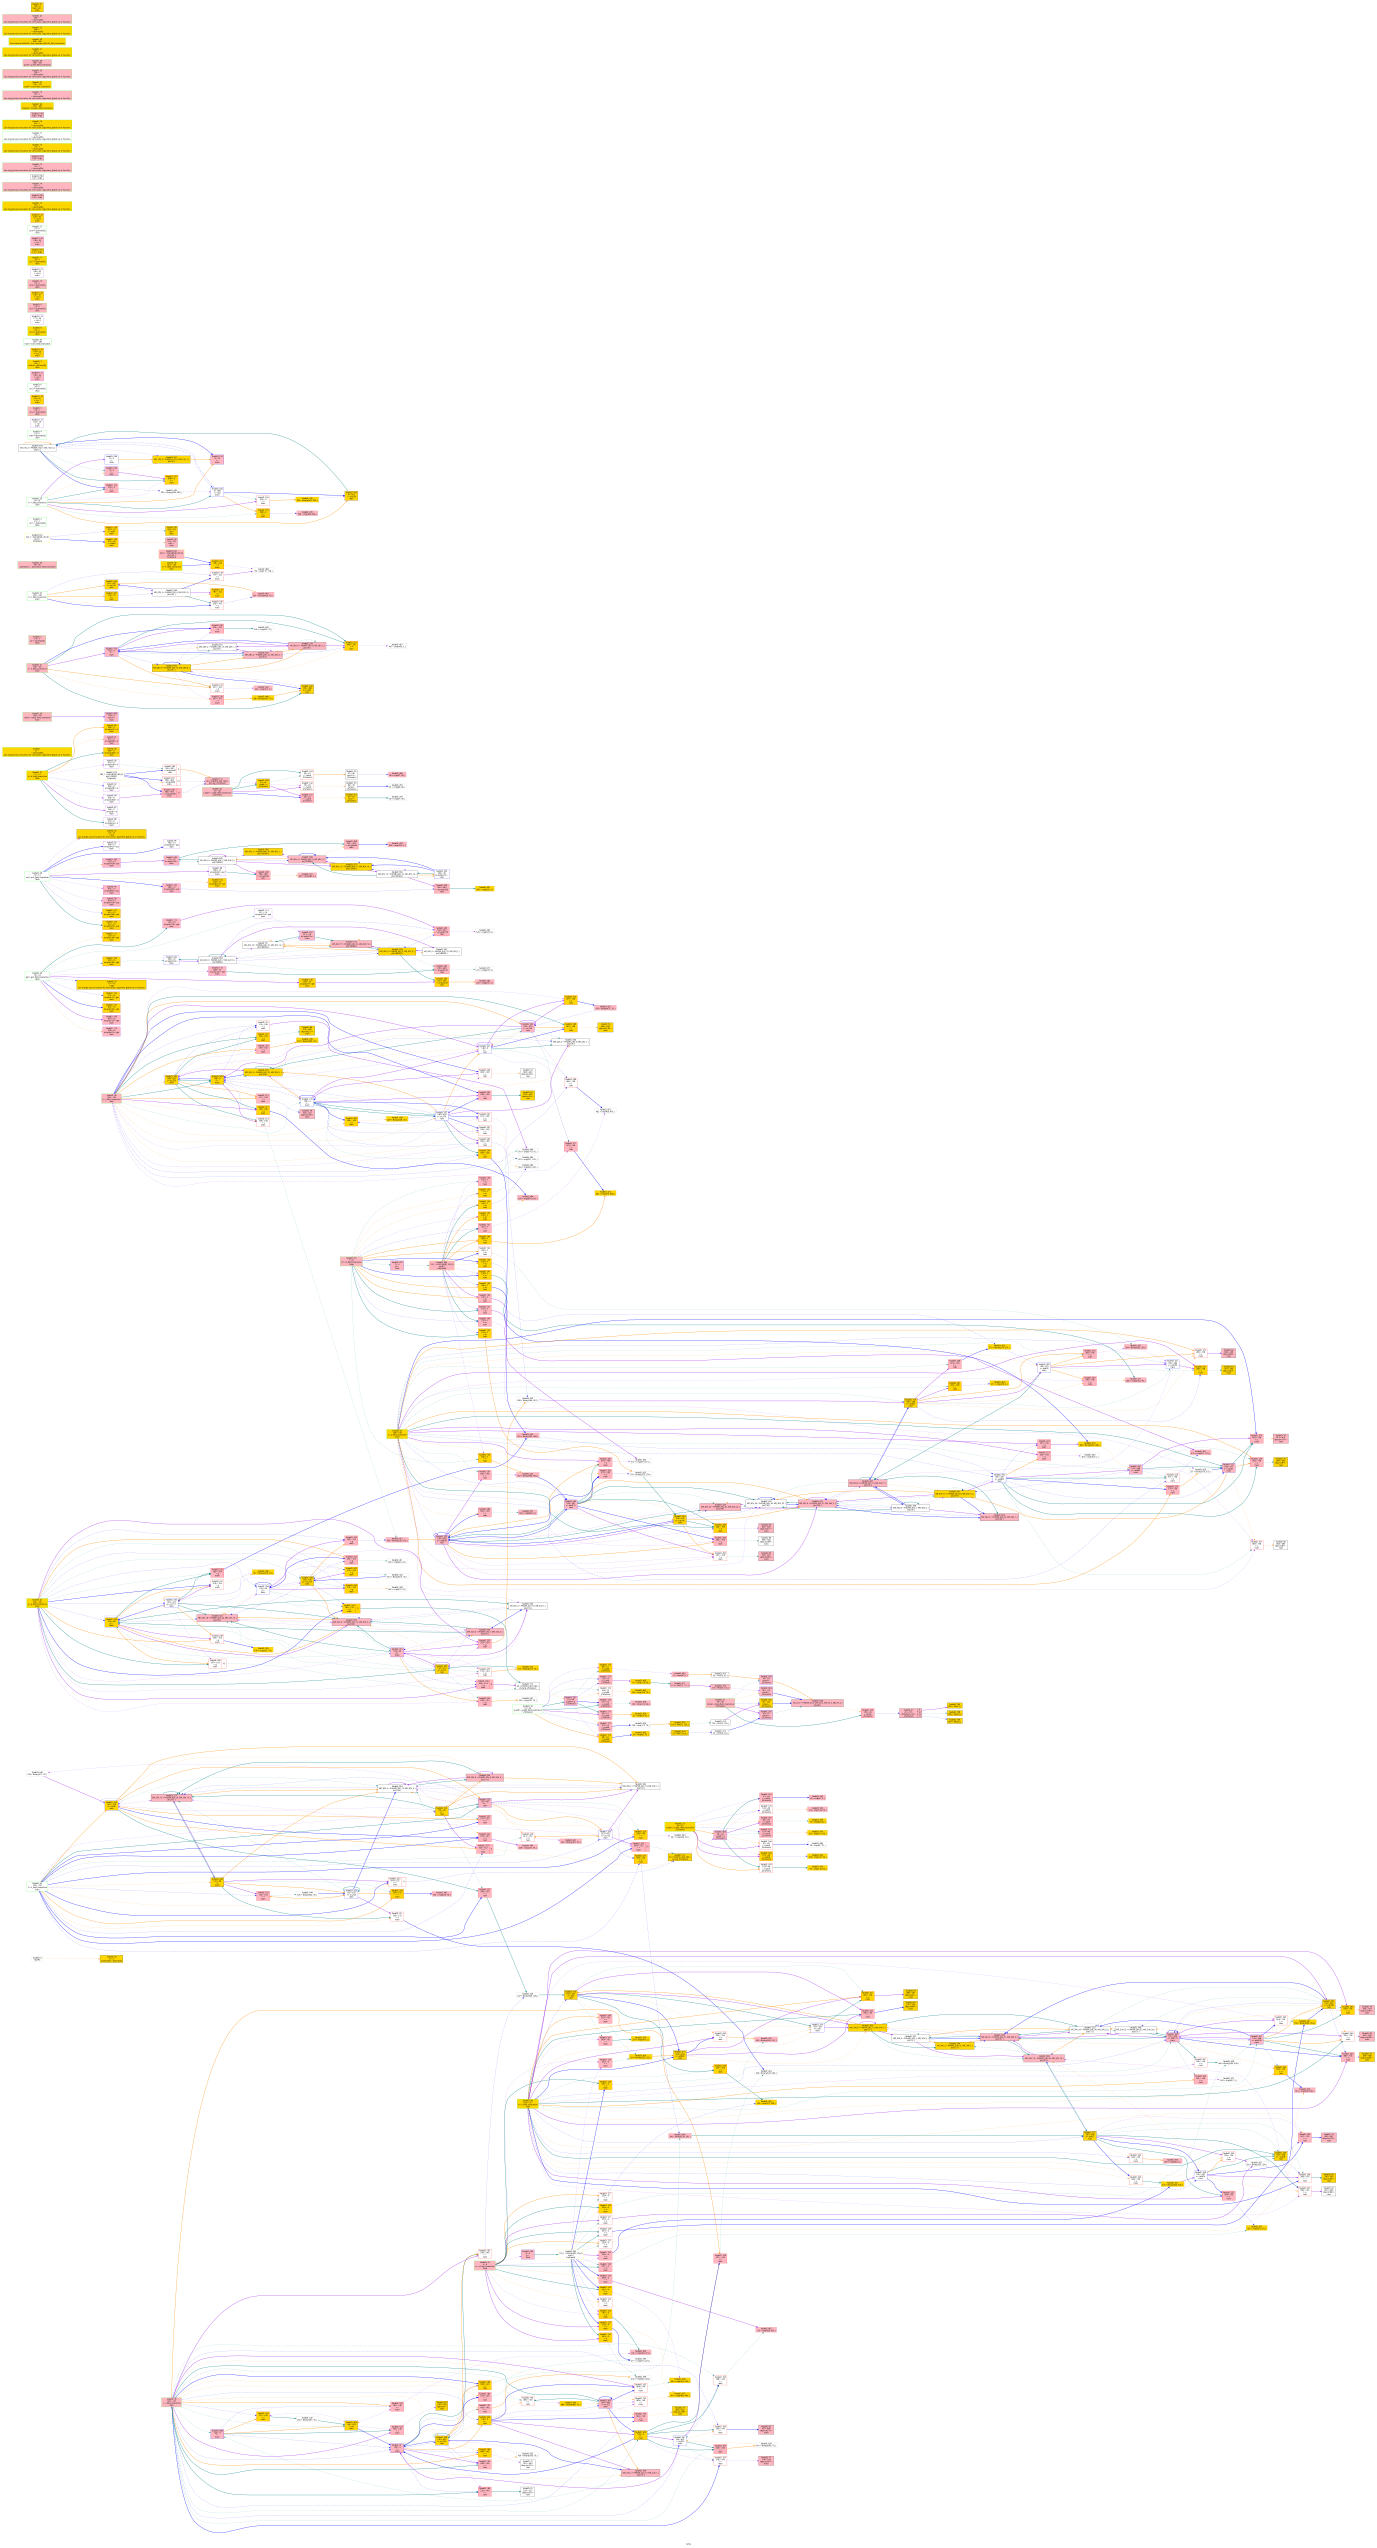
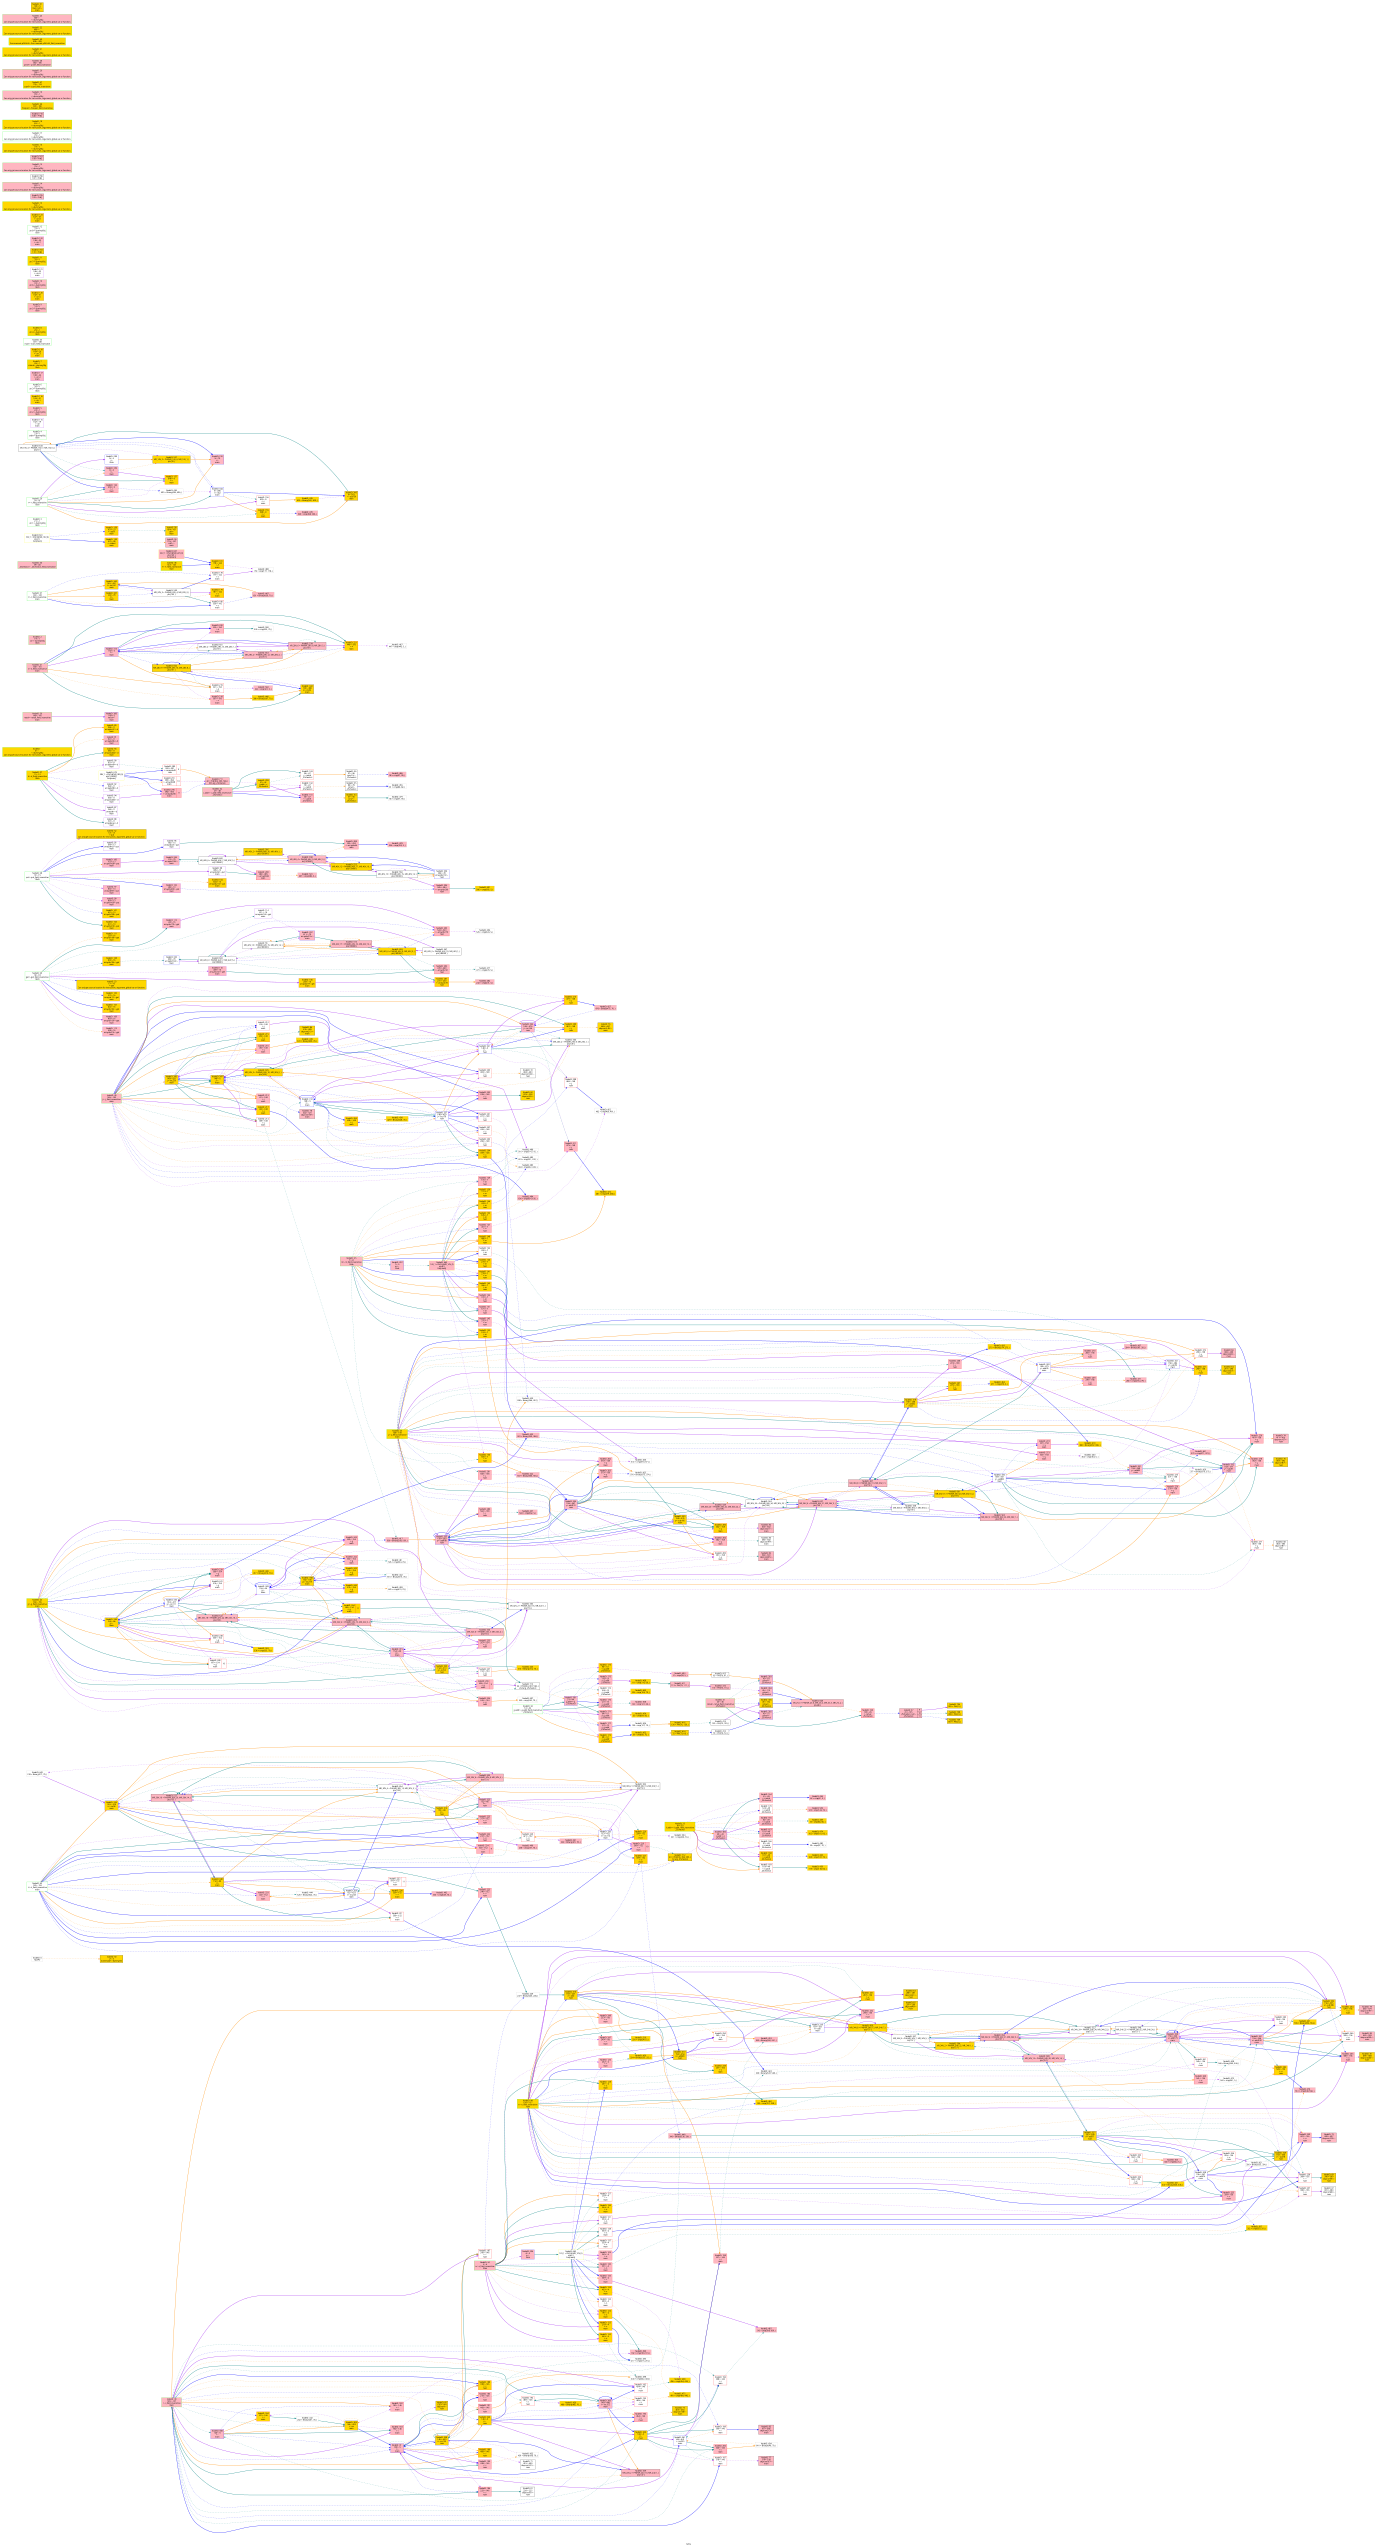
(37, 319) -> none
(260, 845) -> (261, 841)
